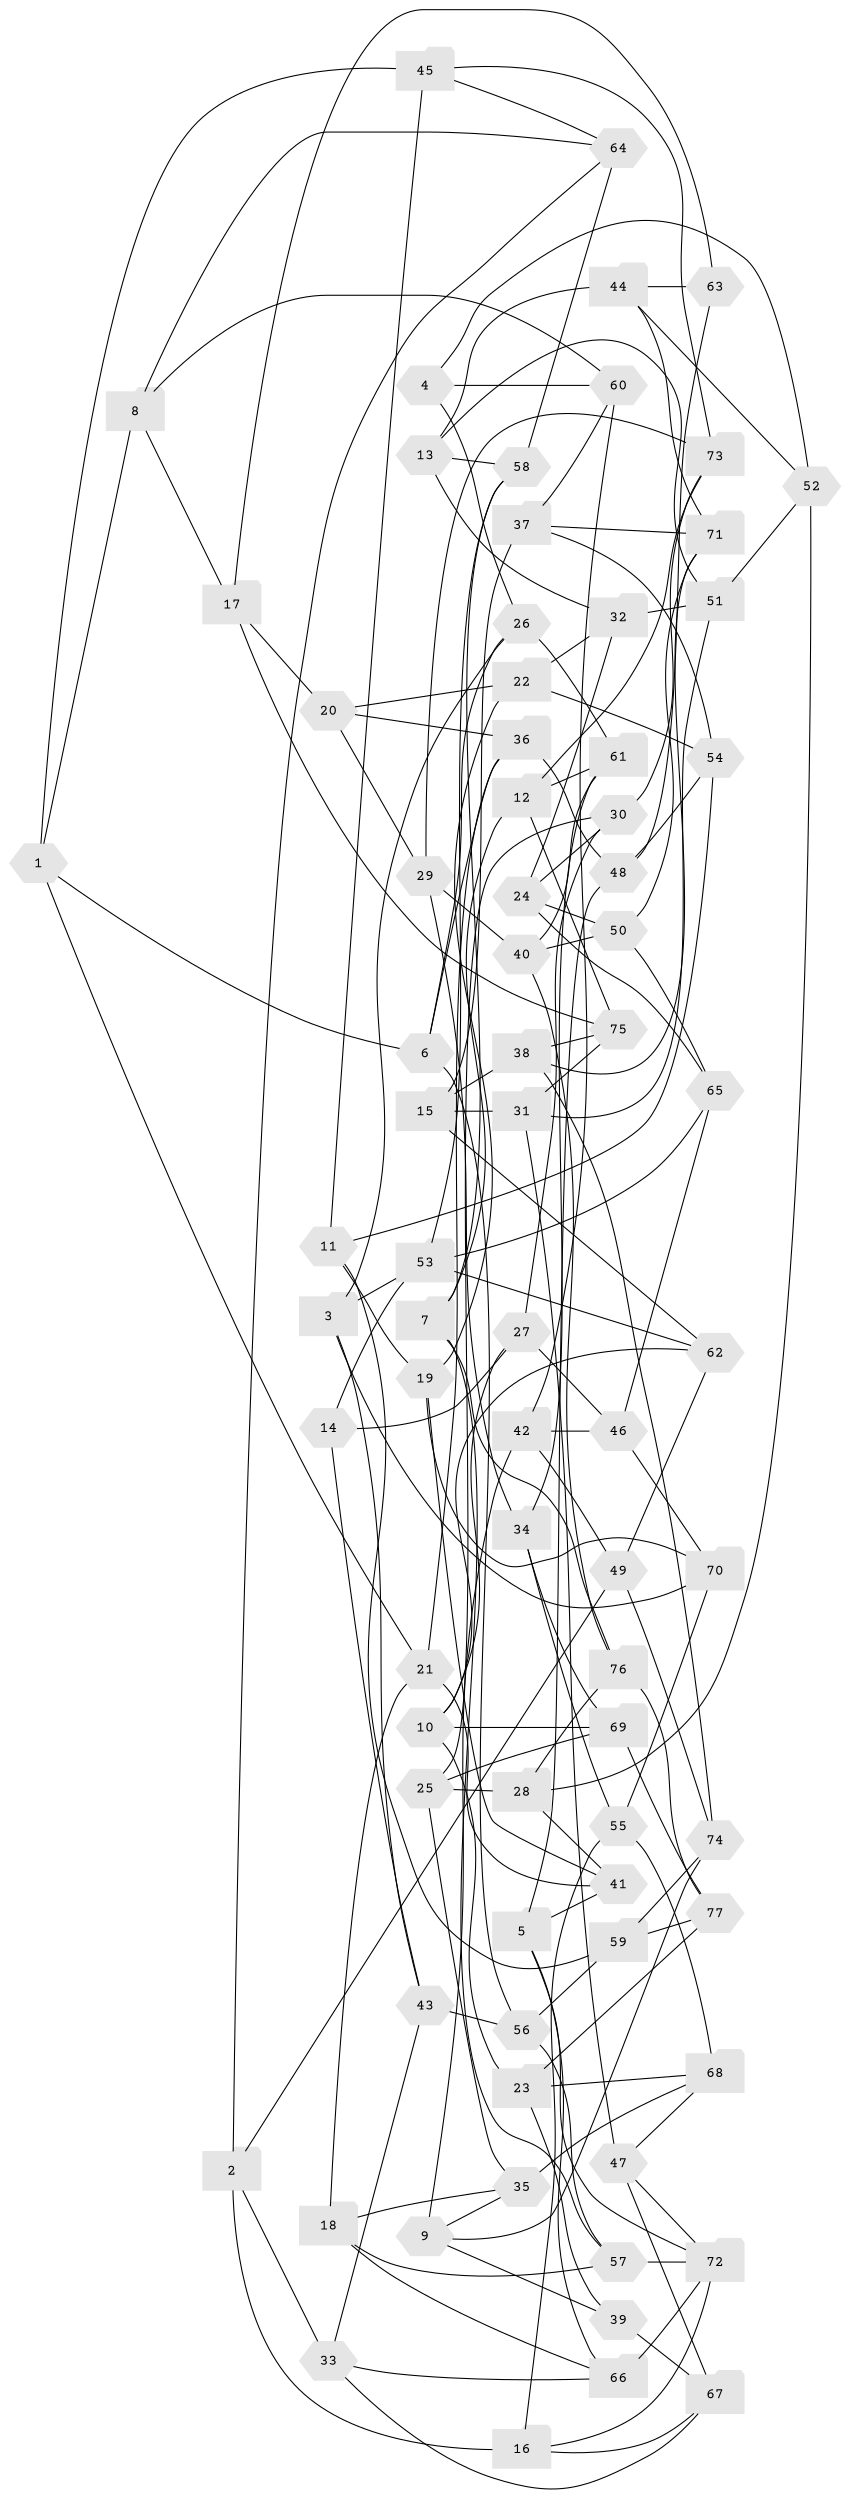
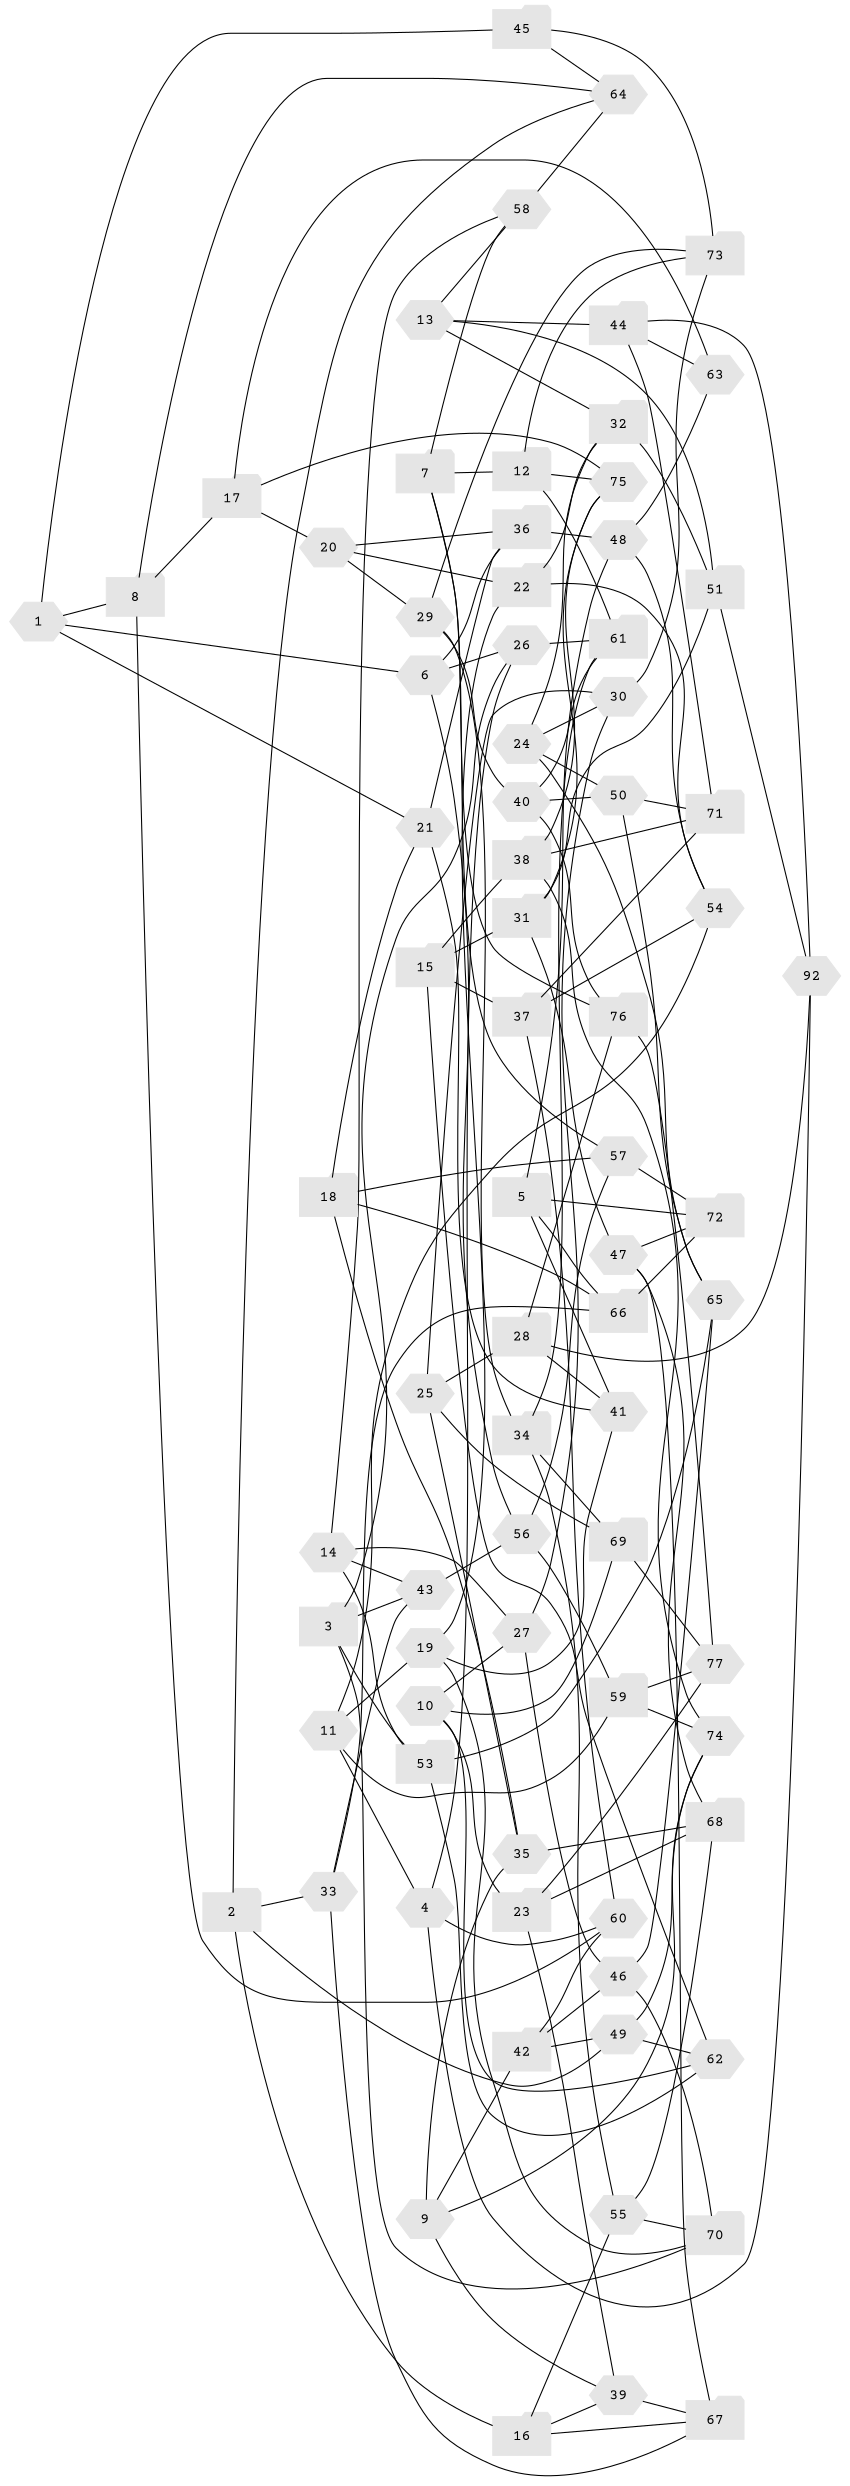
(812, 486) -> (812, 976)
(372, 658) -> (377, 1819)
(460, 860) -> (359, 847)
(660, 2394) -> (574, 2414)
